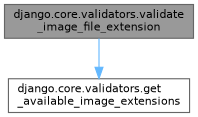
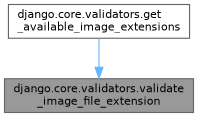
(99, 53) -> (99, 53)
